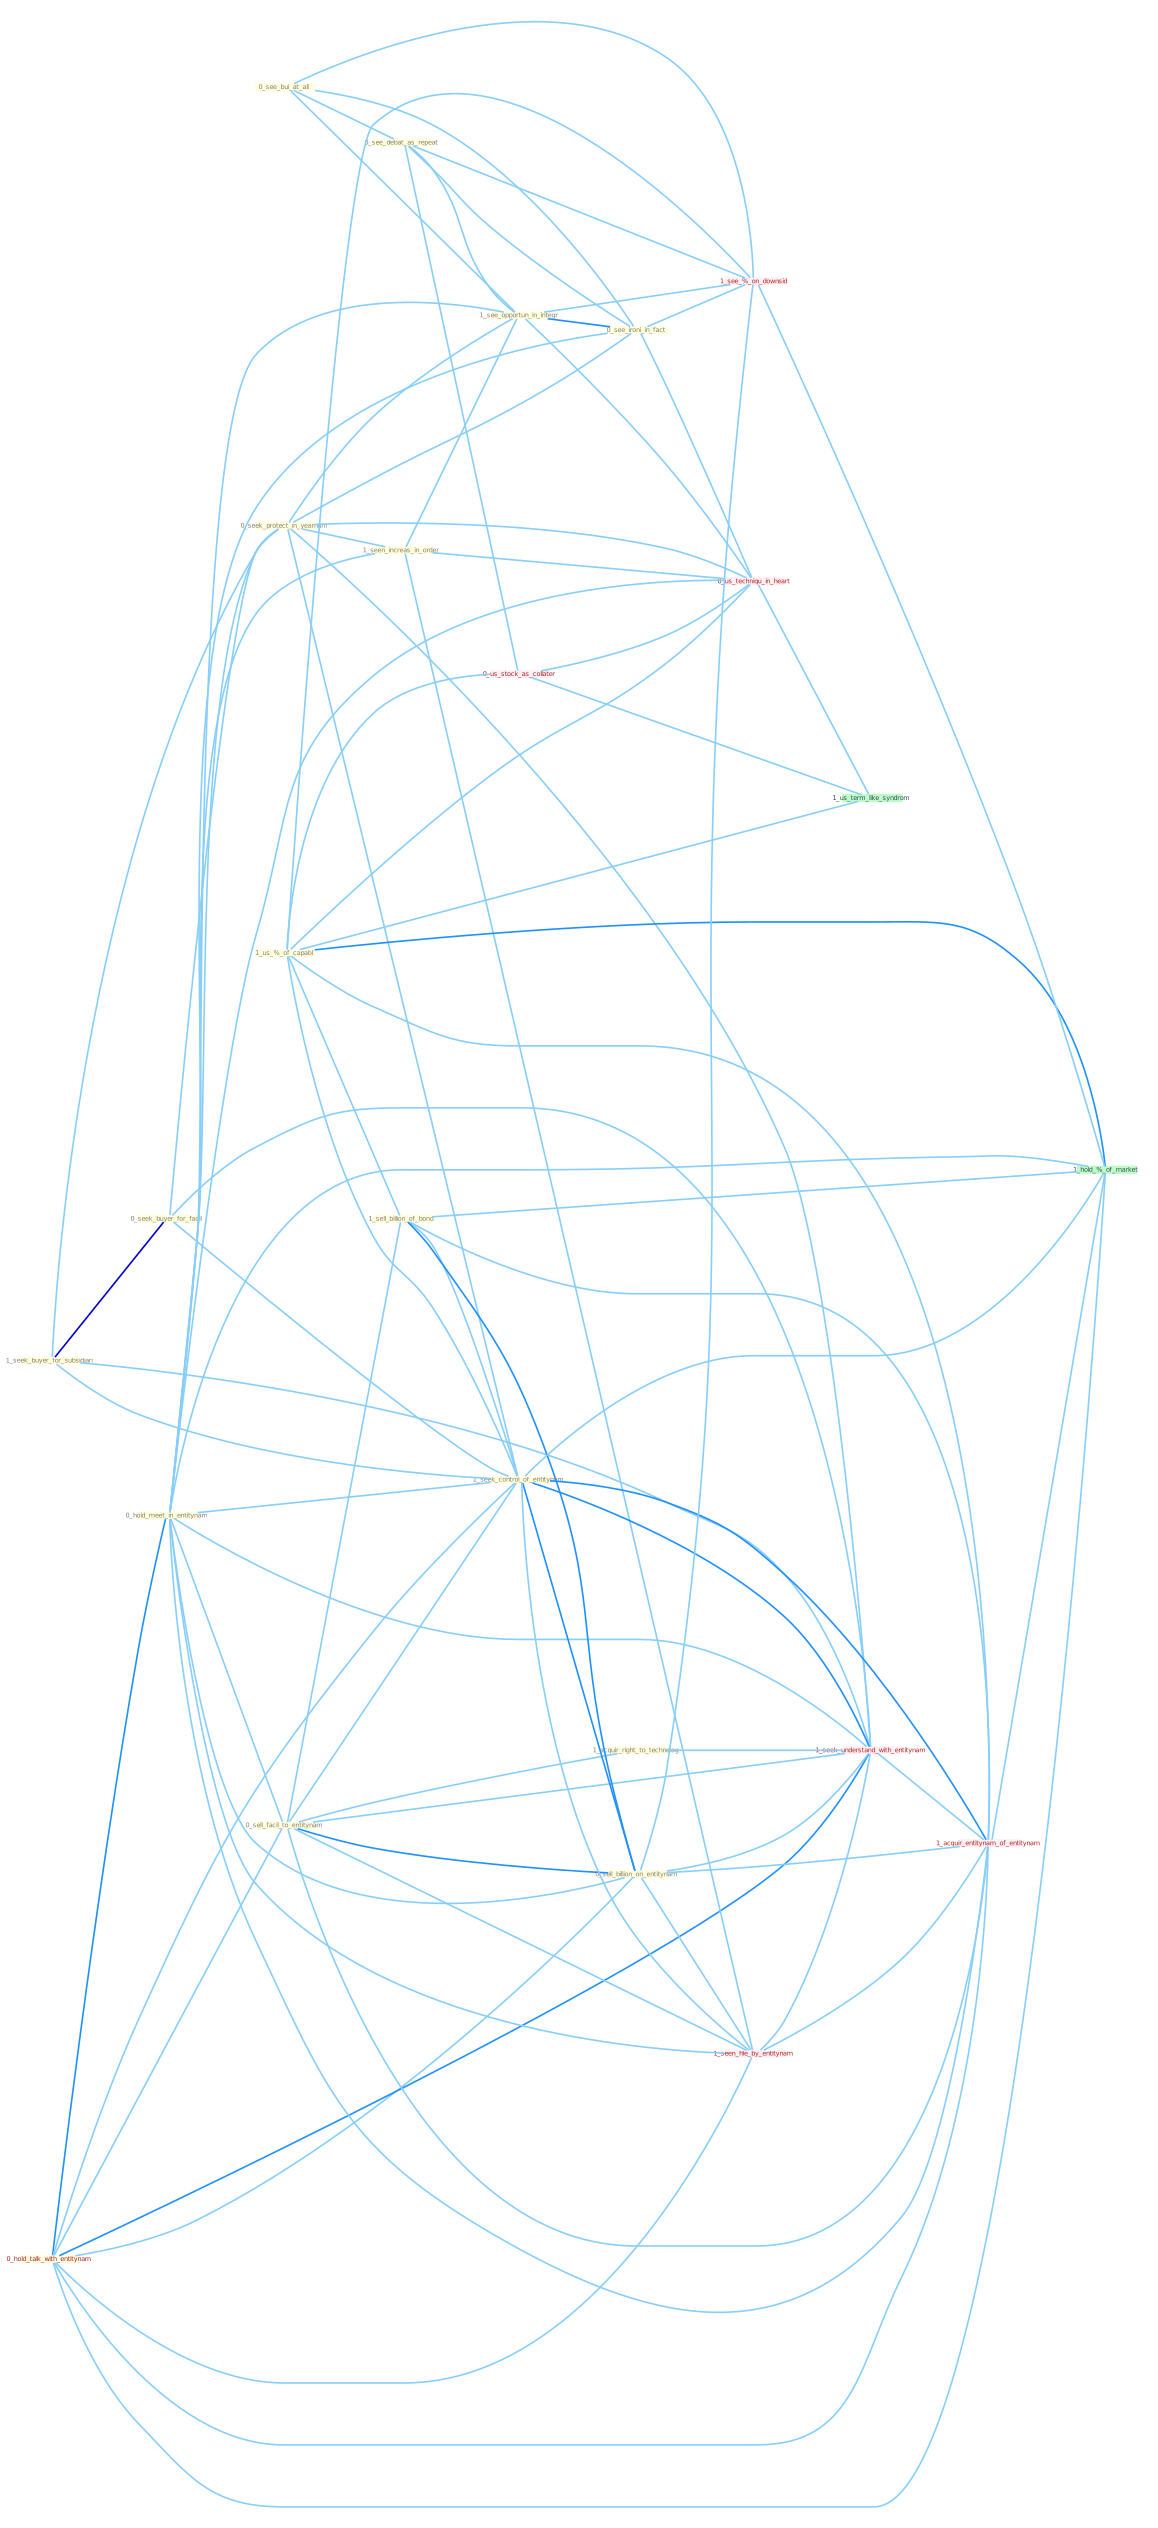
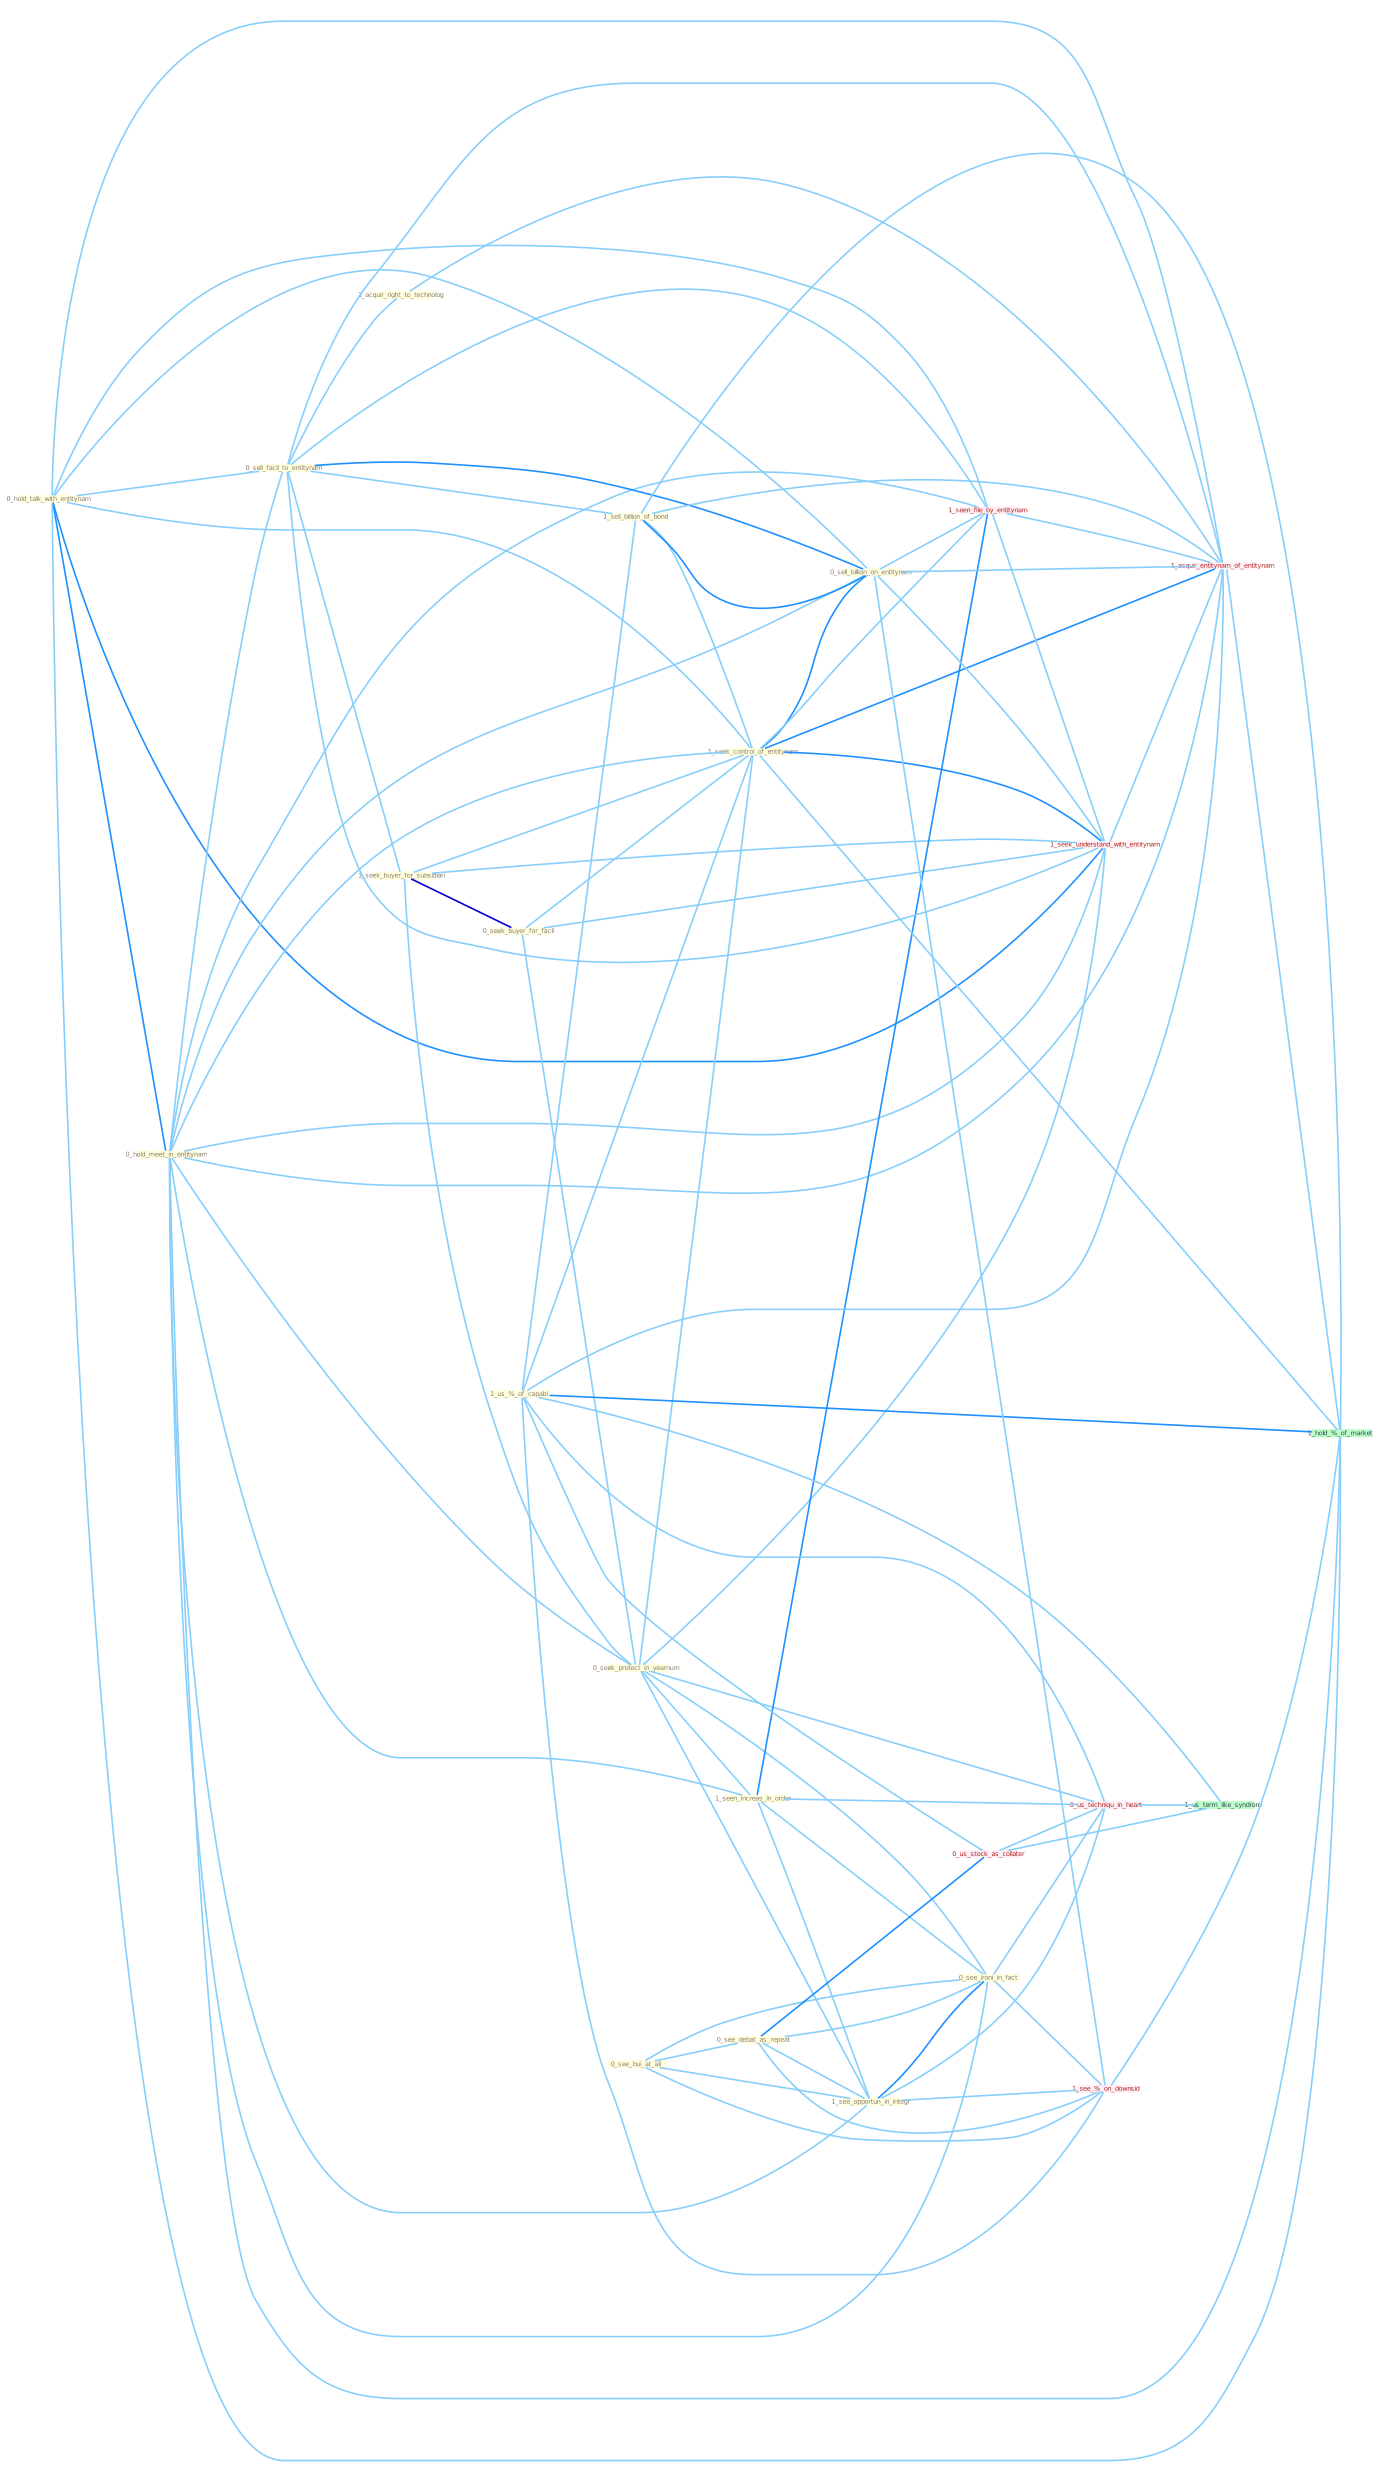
(461, 408) -> (873, 1947)
(266, 897) -> none
(579, 1302) -> (872, 1154)
(403, 1652) -> (344, 672)
(755, 1750) -> (873, 218)
none -> (872, 1888)
(51, 2259) -> (51, 499)
